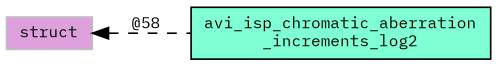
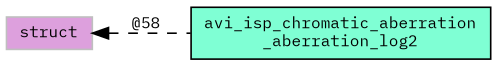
(341, 33) -> (341, 33)
